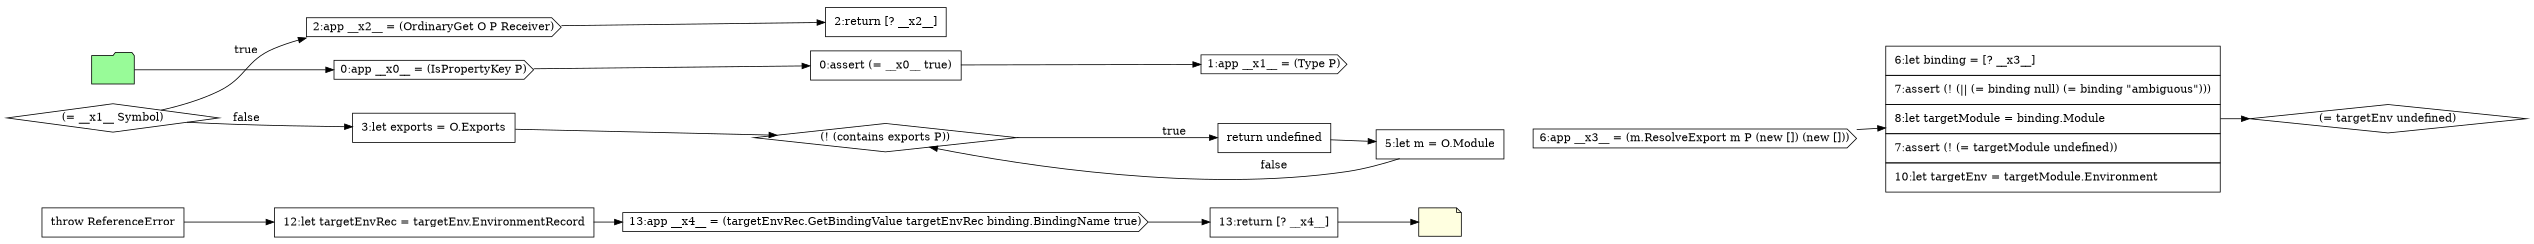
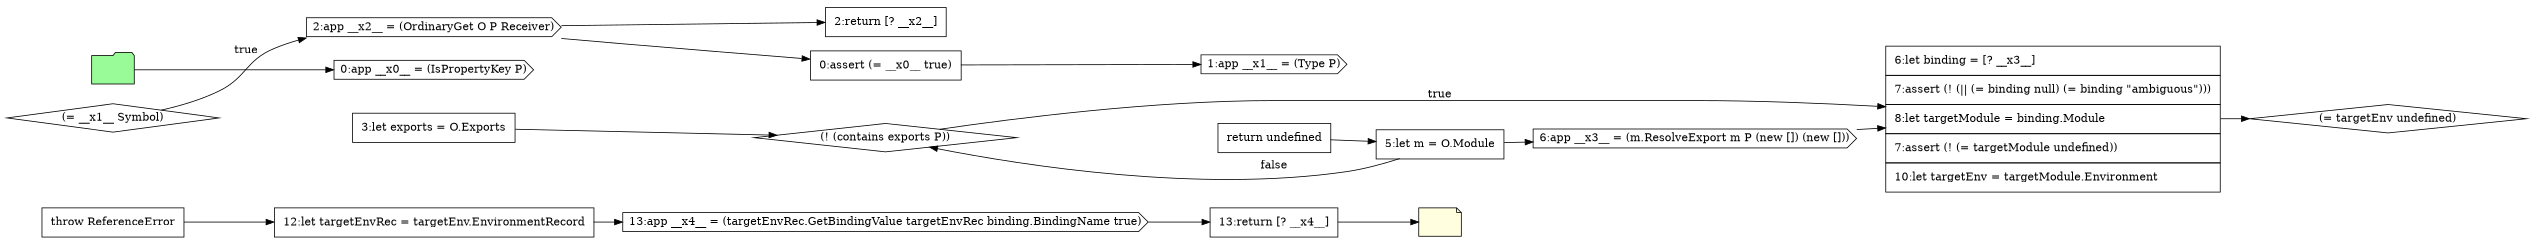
(668, 67) -> (682, 49)
(266, 125) -> none
(1113, 138) -> (1408, 101)
none -> (1515, 142)
